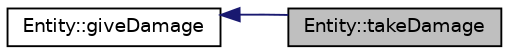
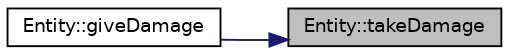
(264, 15) -> (245, 40)
